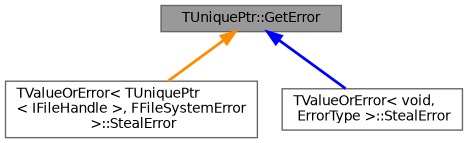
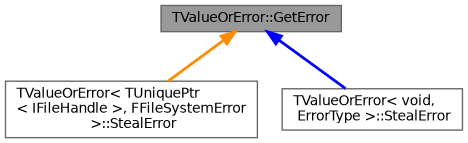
(251, 19) -> (251, 19)
